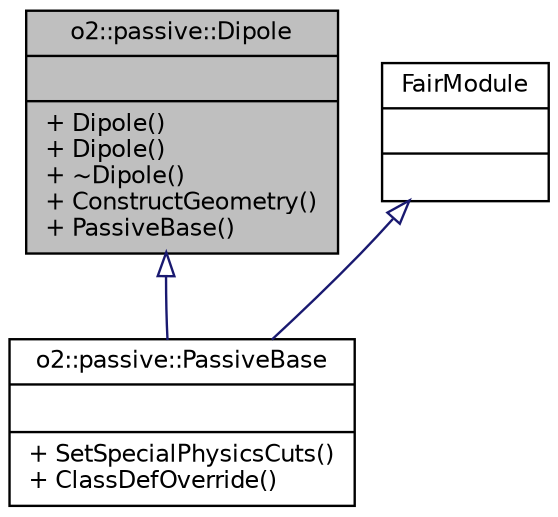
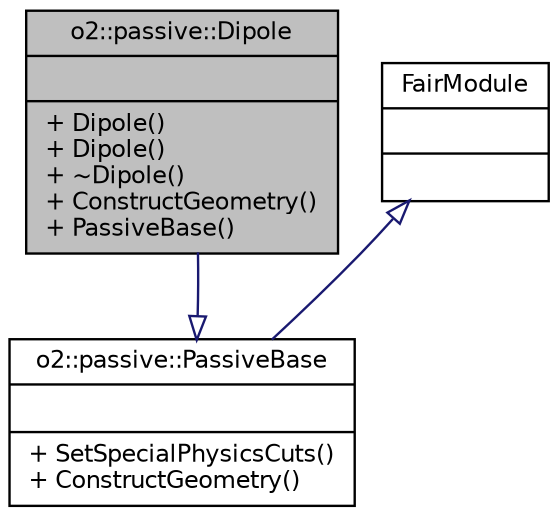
(166, 308) -> (198, 284)
(154, 481) -> (165, 481)
